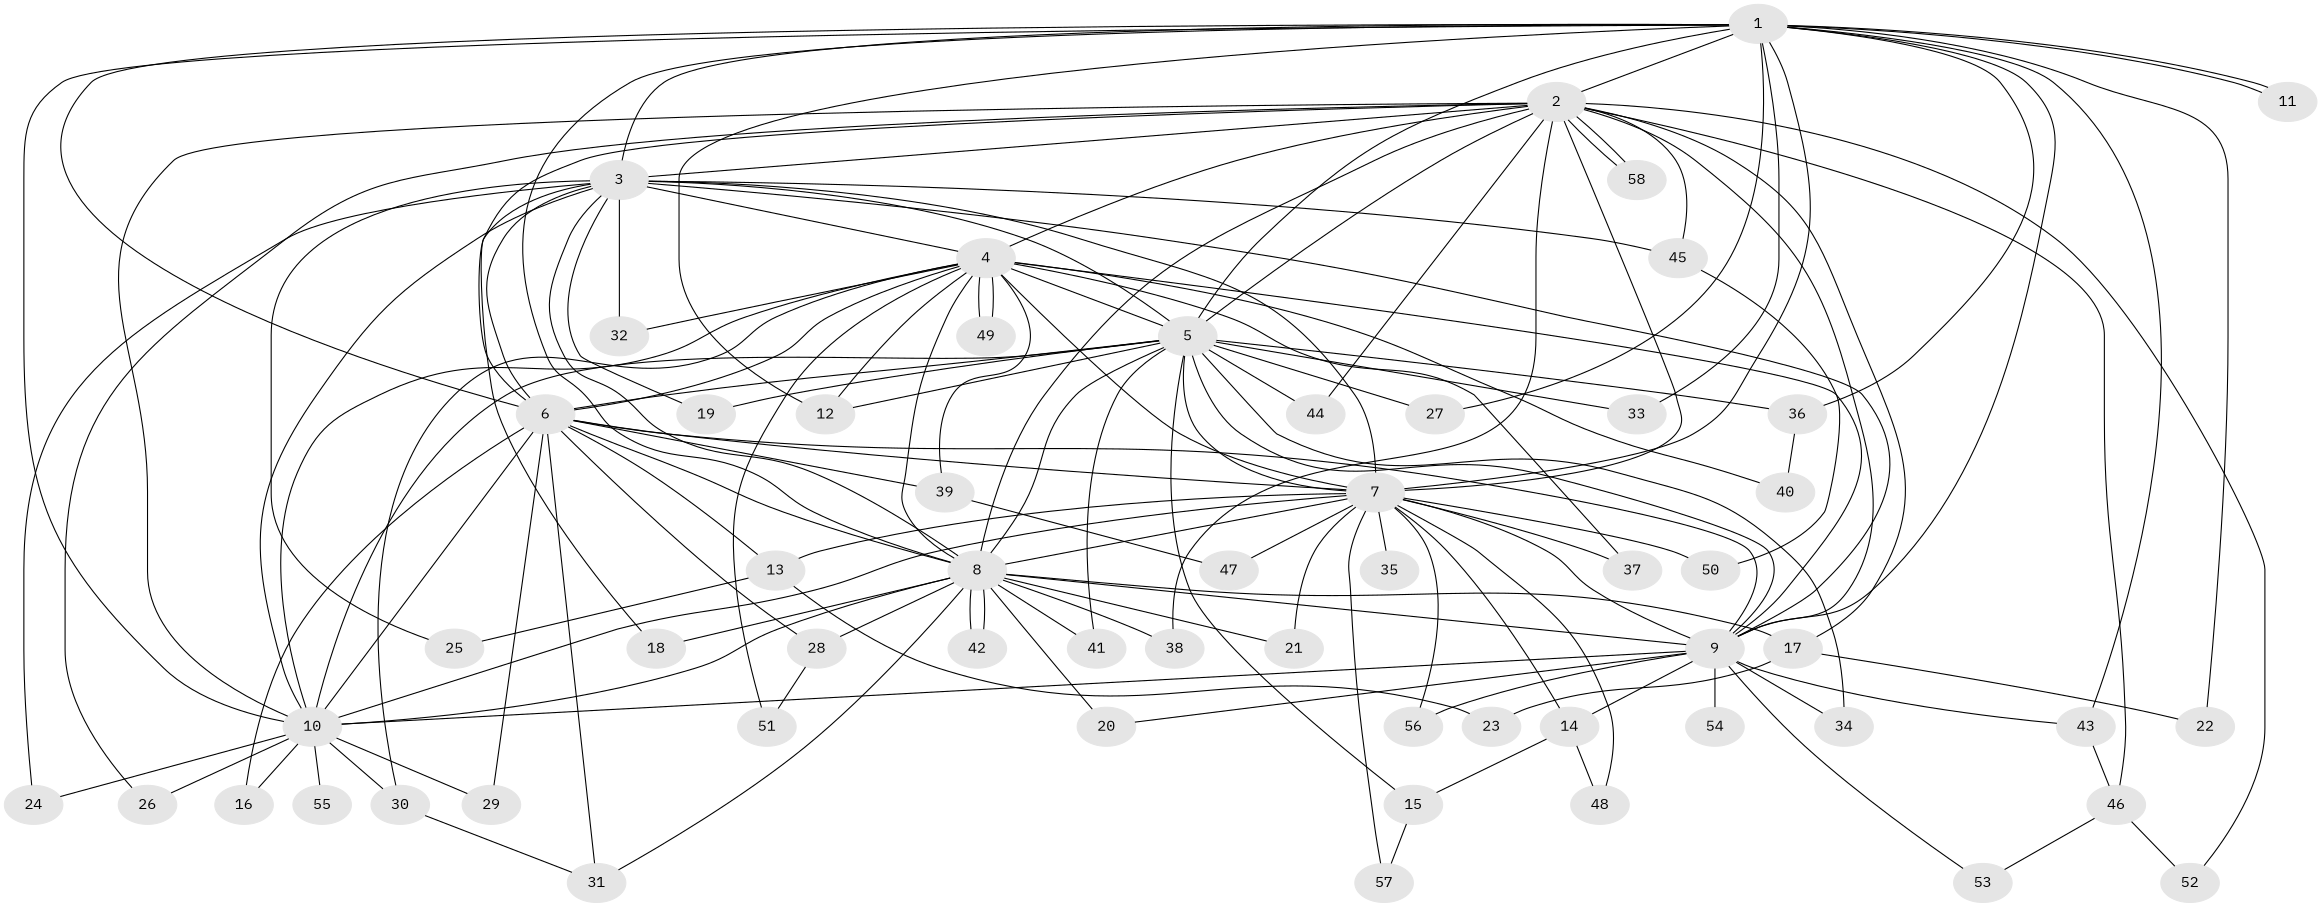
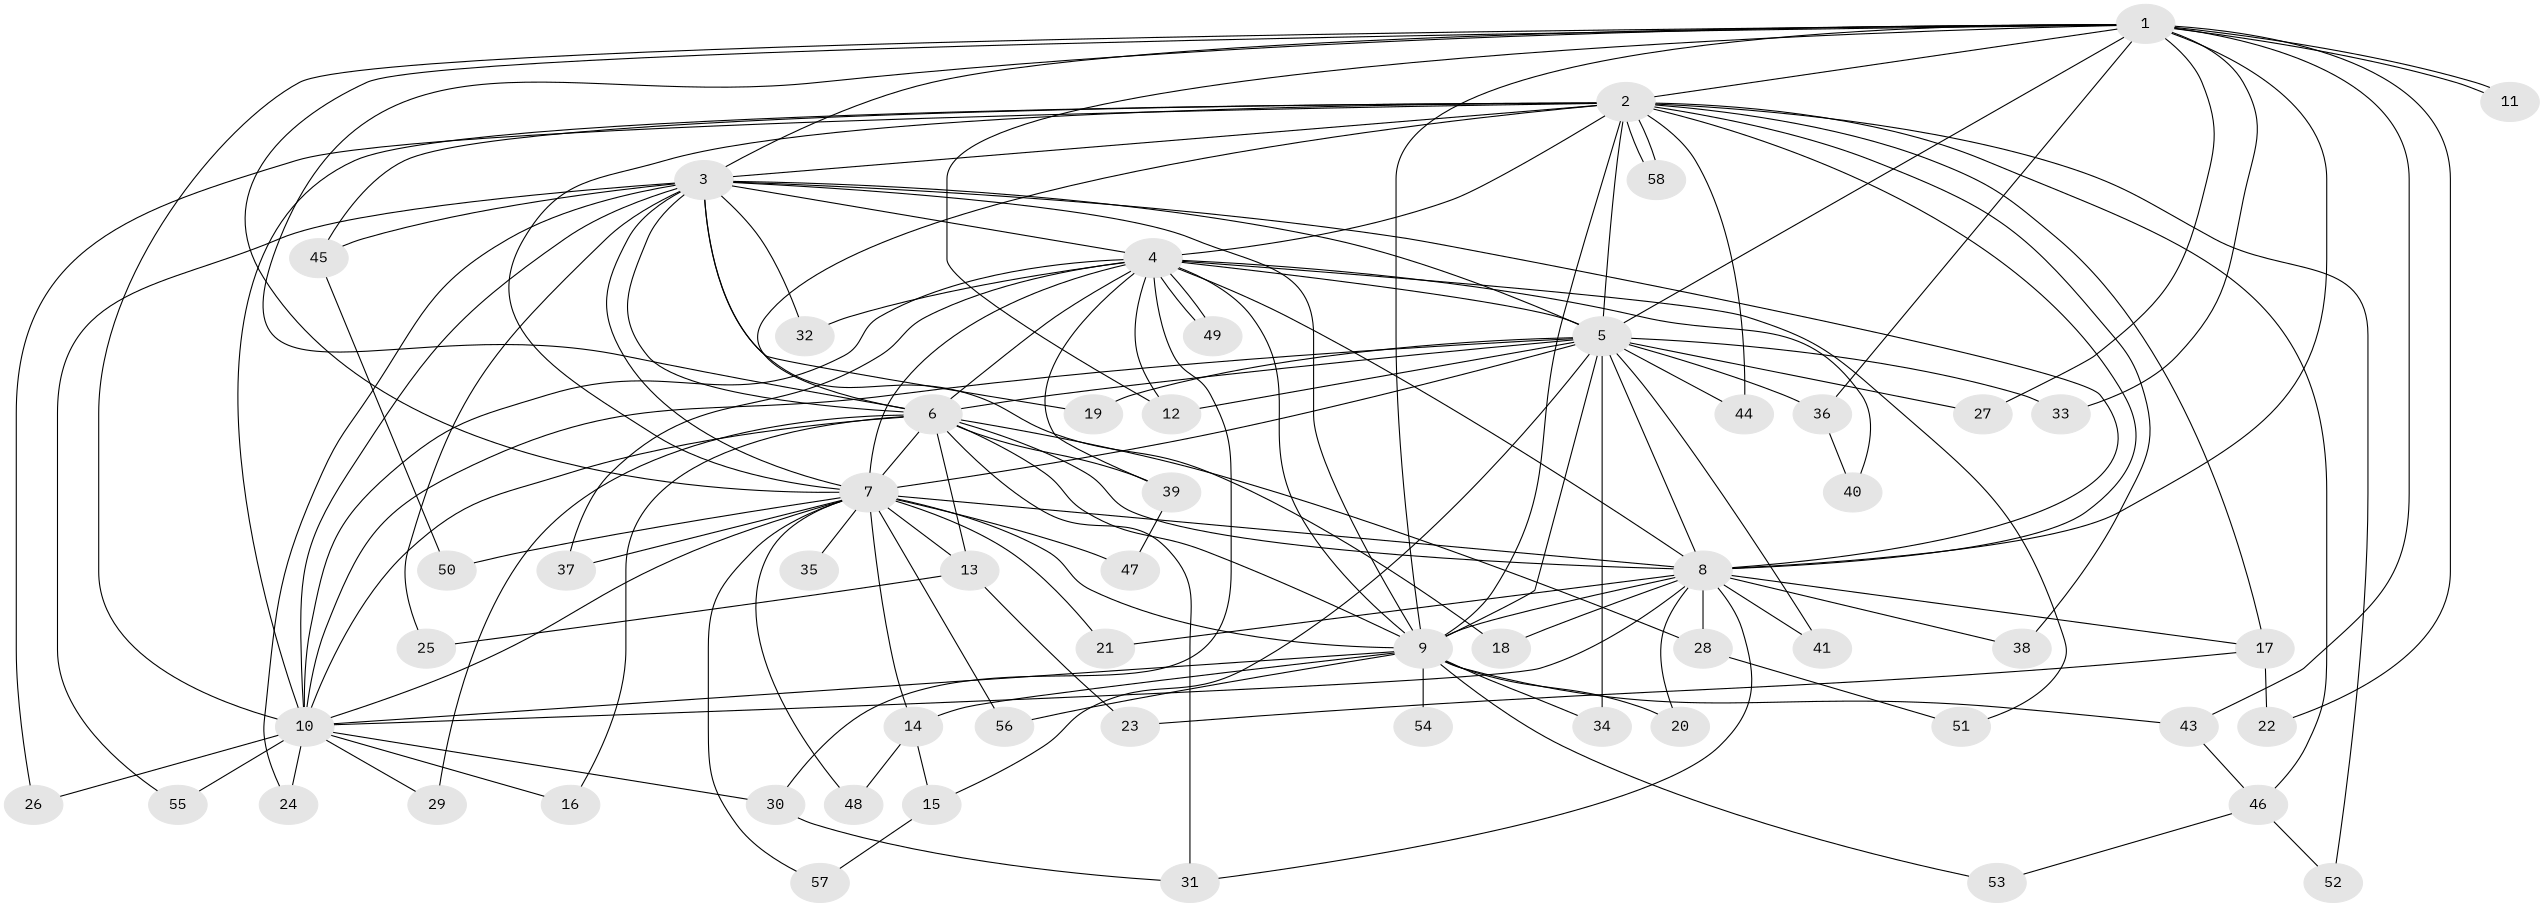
none -> (154, 284)
(977, 649) -> none
